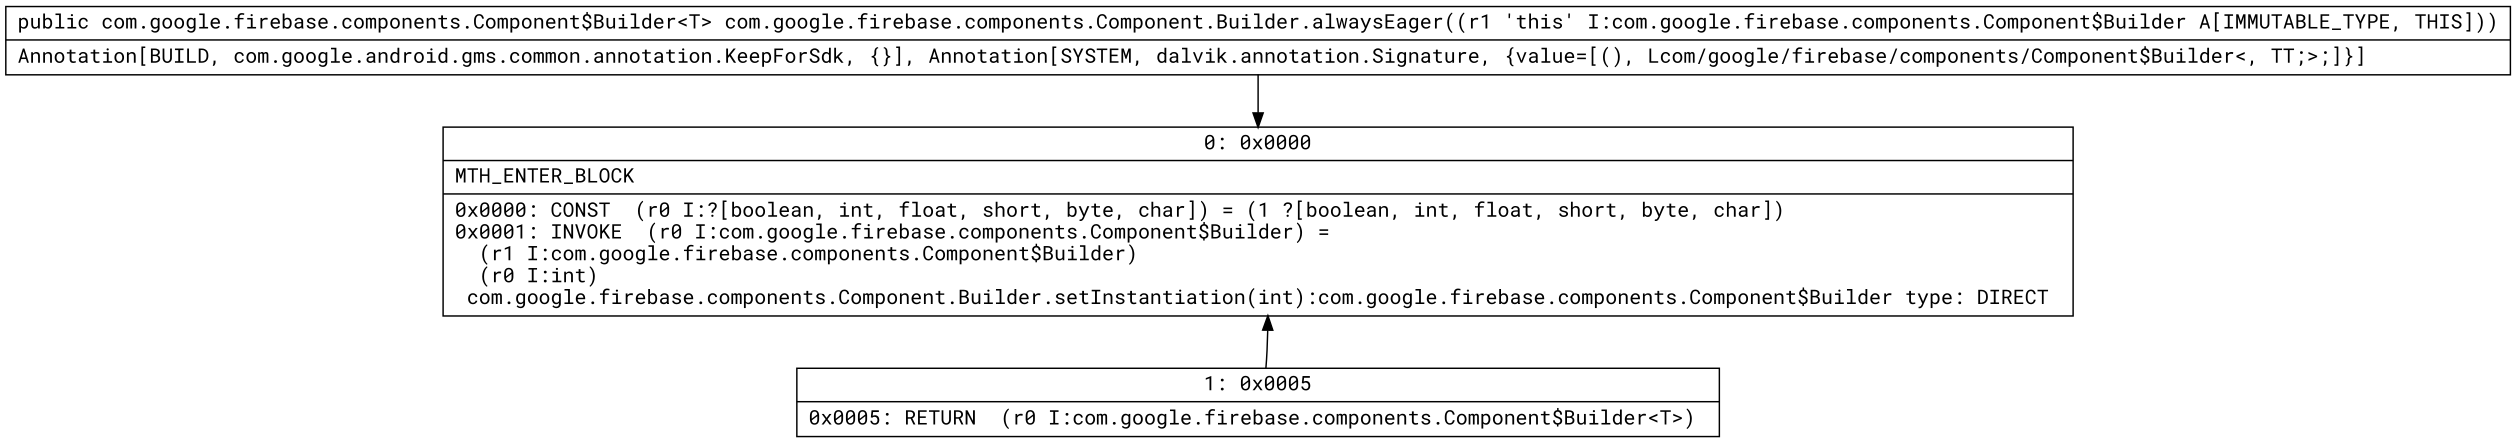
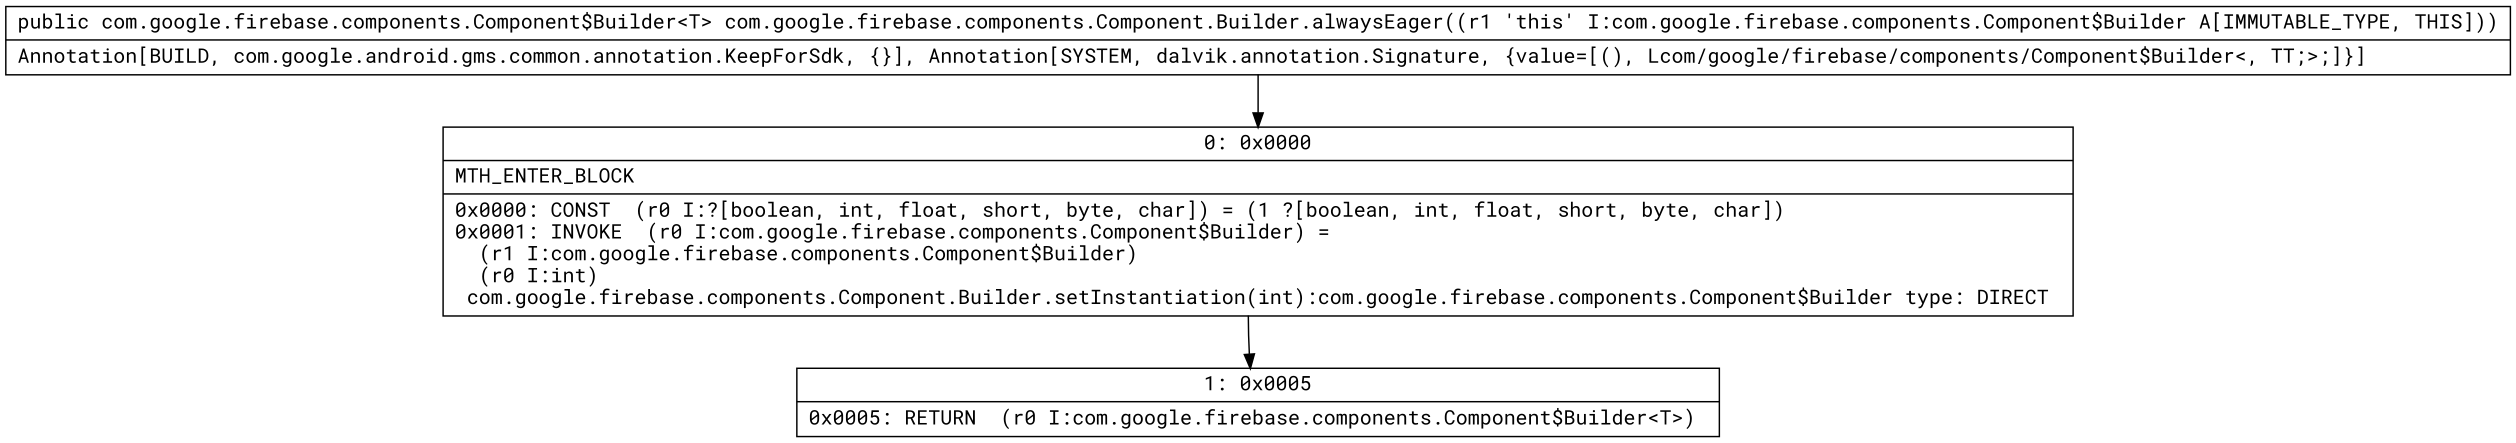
(1267, 350) -> (1249, 335)
